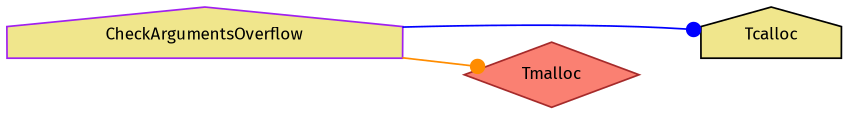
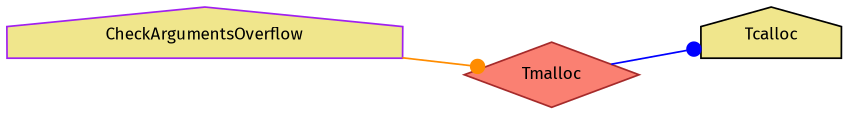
(545, 25) -> (649, 57)
